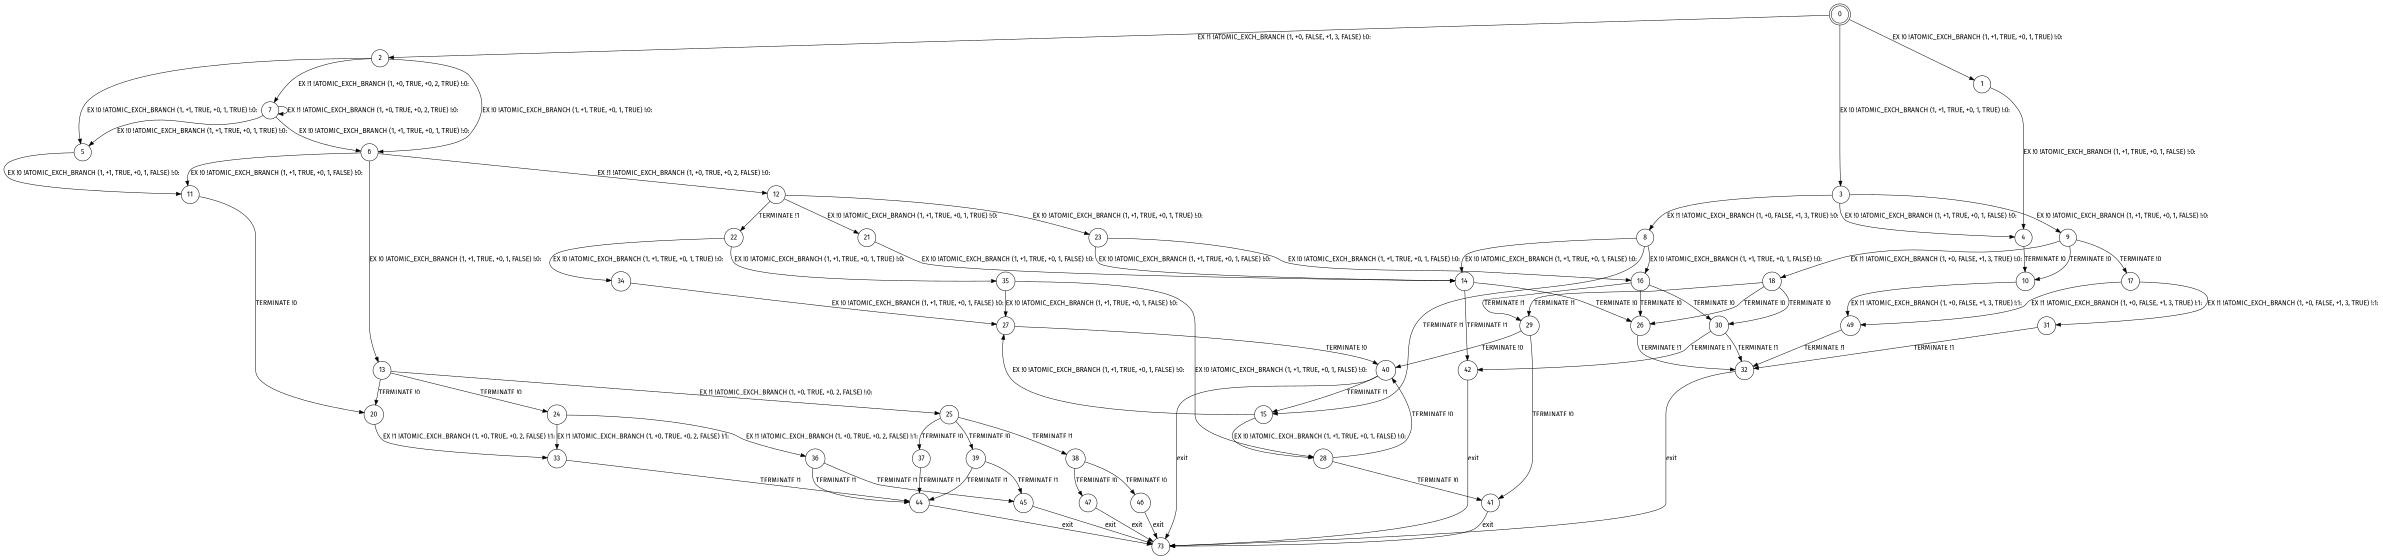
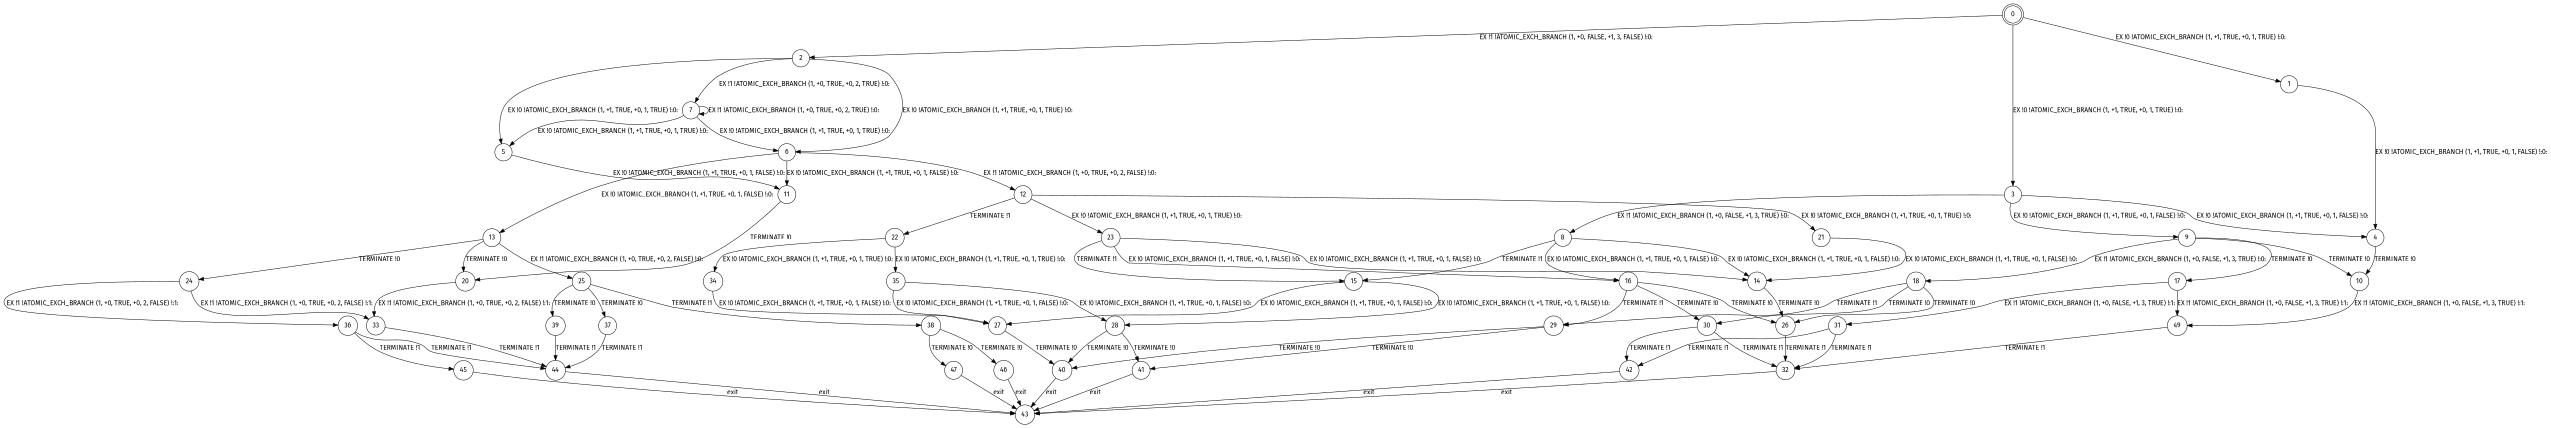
(1466, 323) -> (1734, 339)
(1328, 396) -> (1187, 279)
(1006, 471) -> none
(1161, 547) -> (1025, 415)
